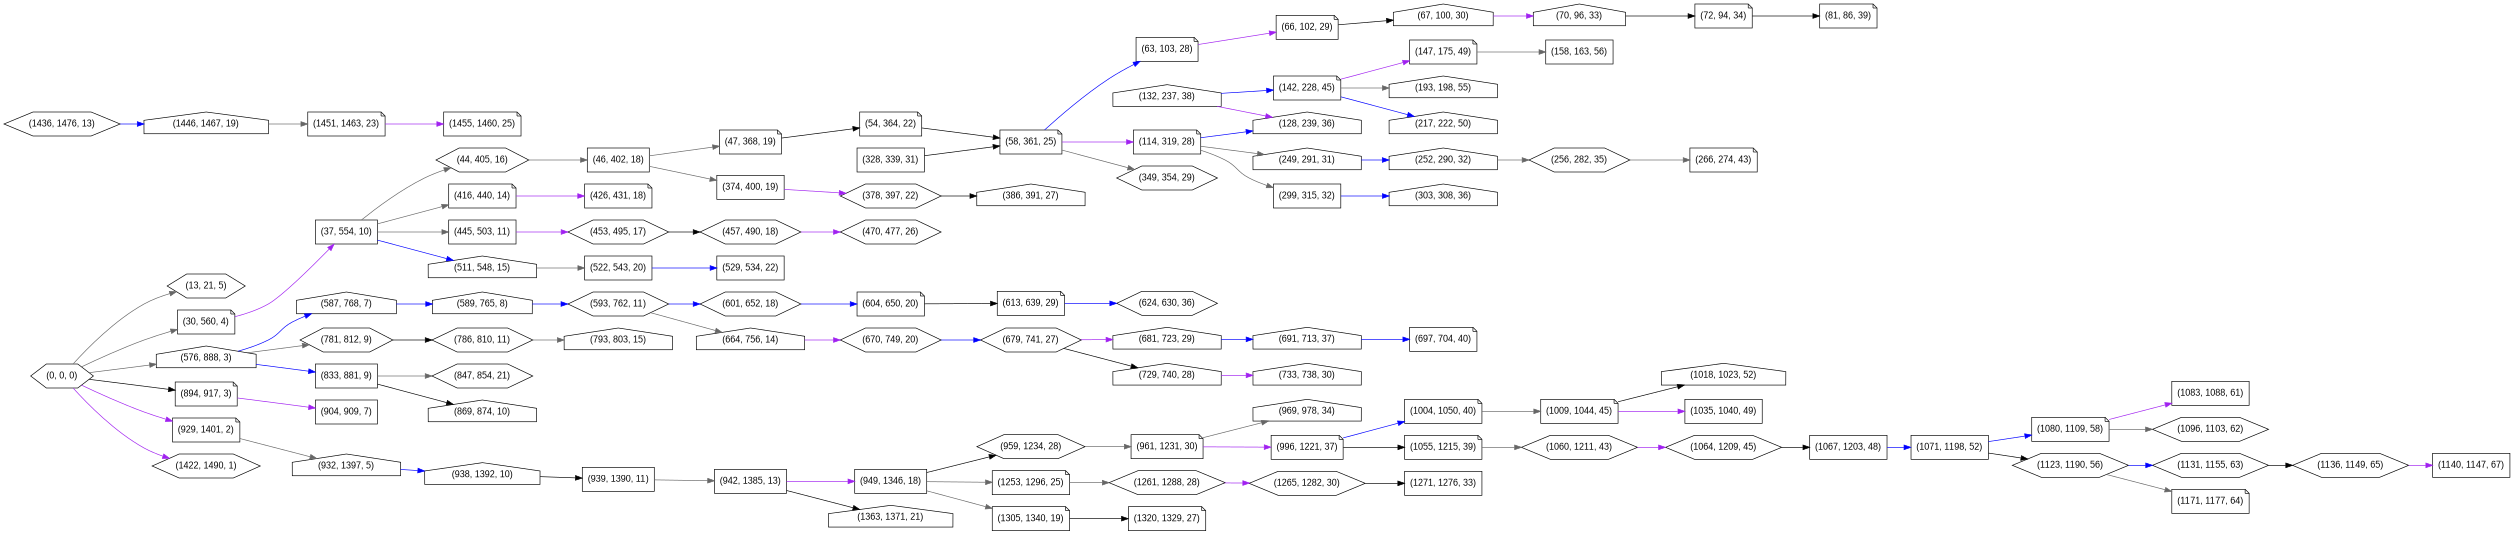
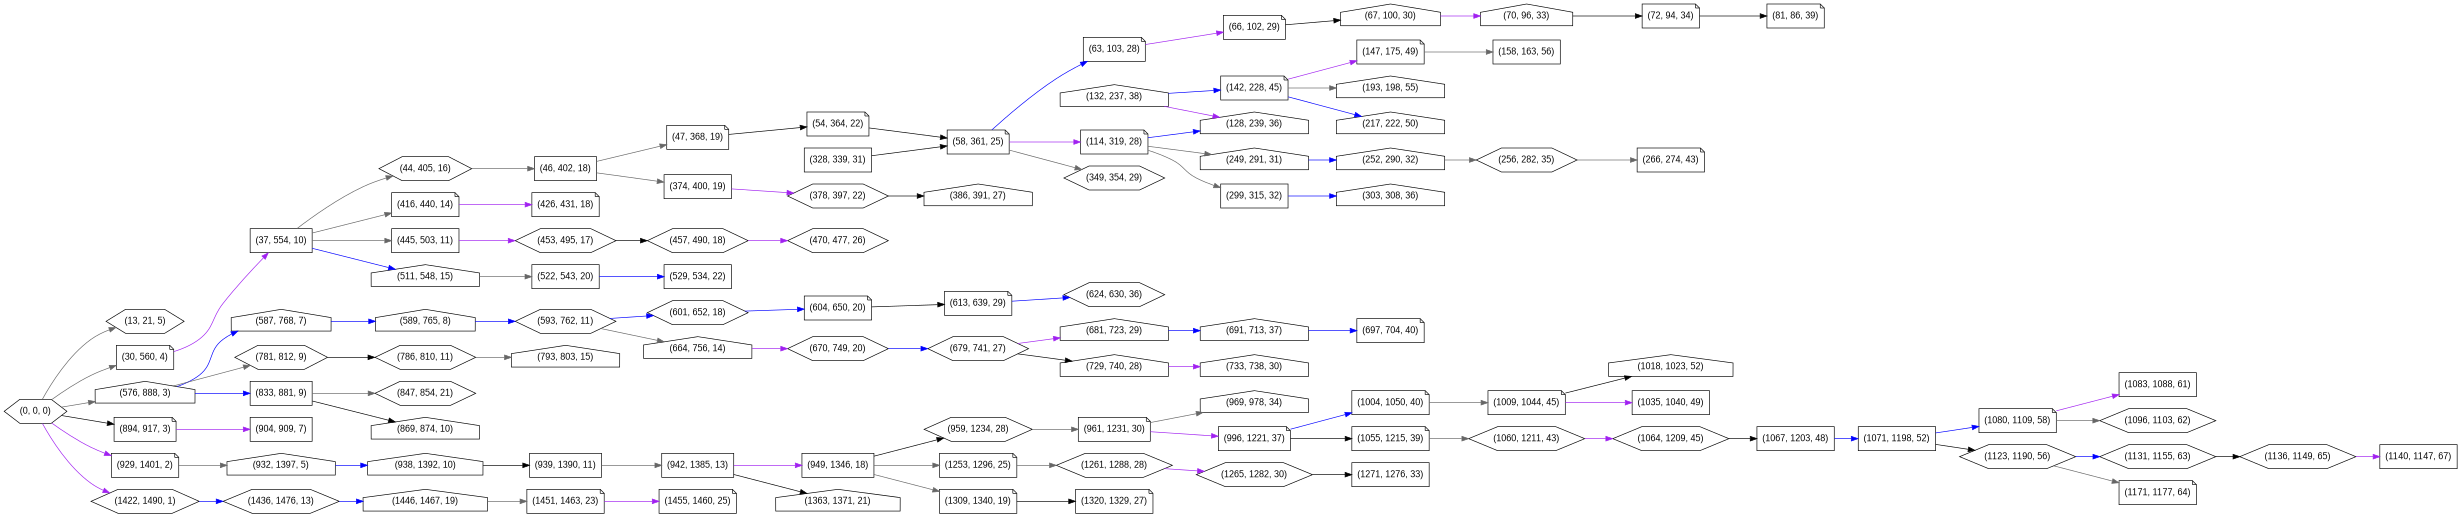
none -> (208, 501)
(1031, 519) -> (978, 501)
